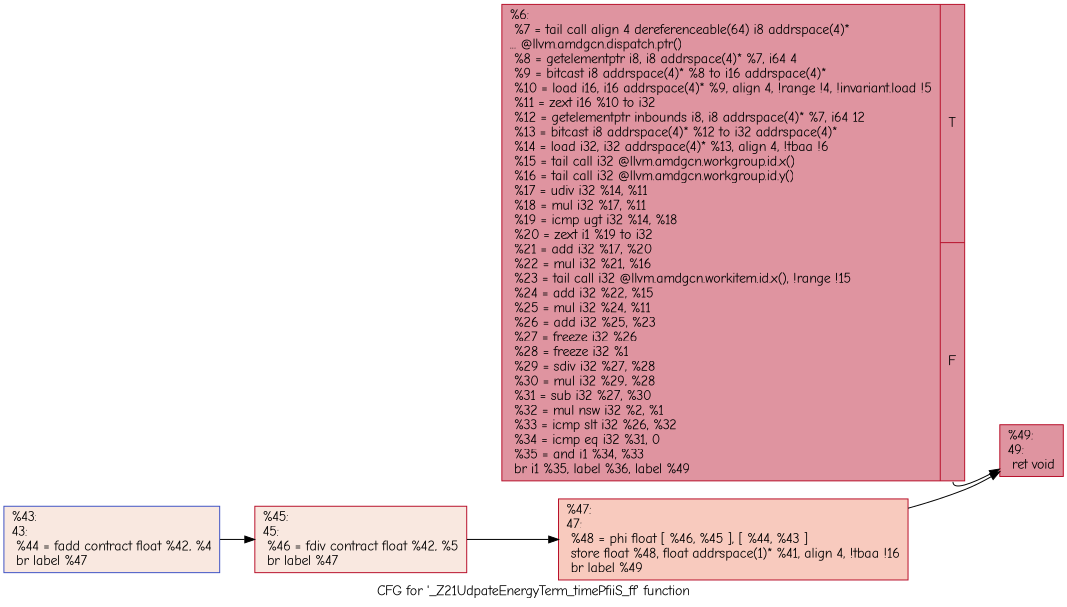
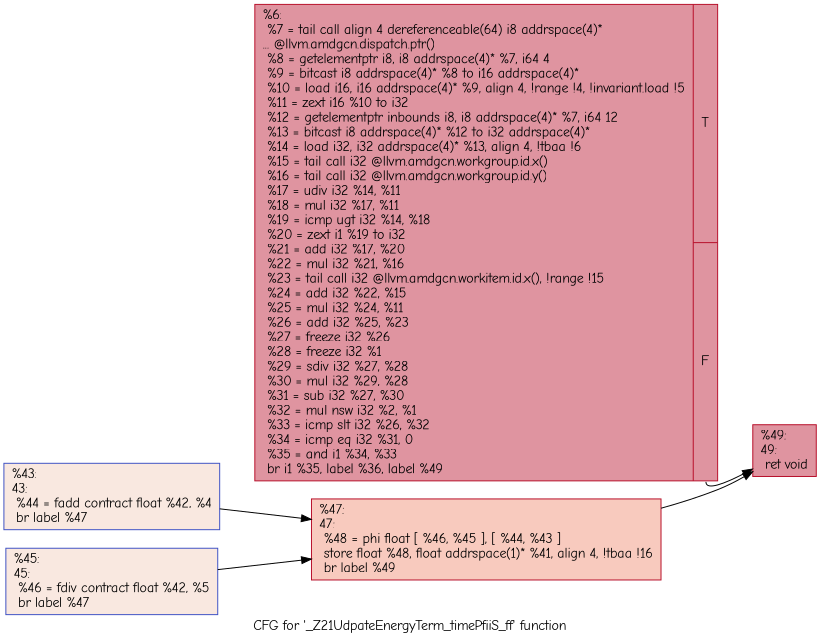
(232, 539) -> (261, 514)
(361, 539) -> (112, 581)
